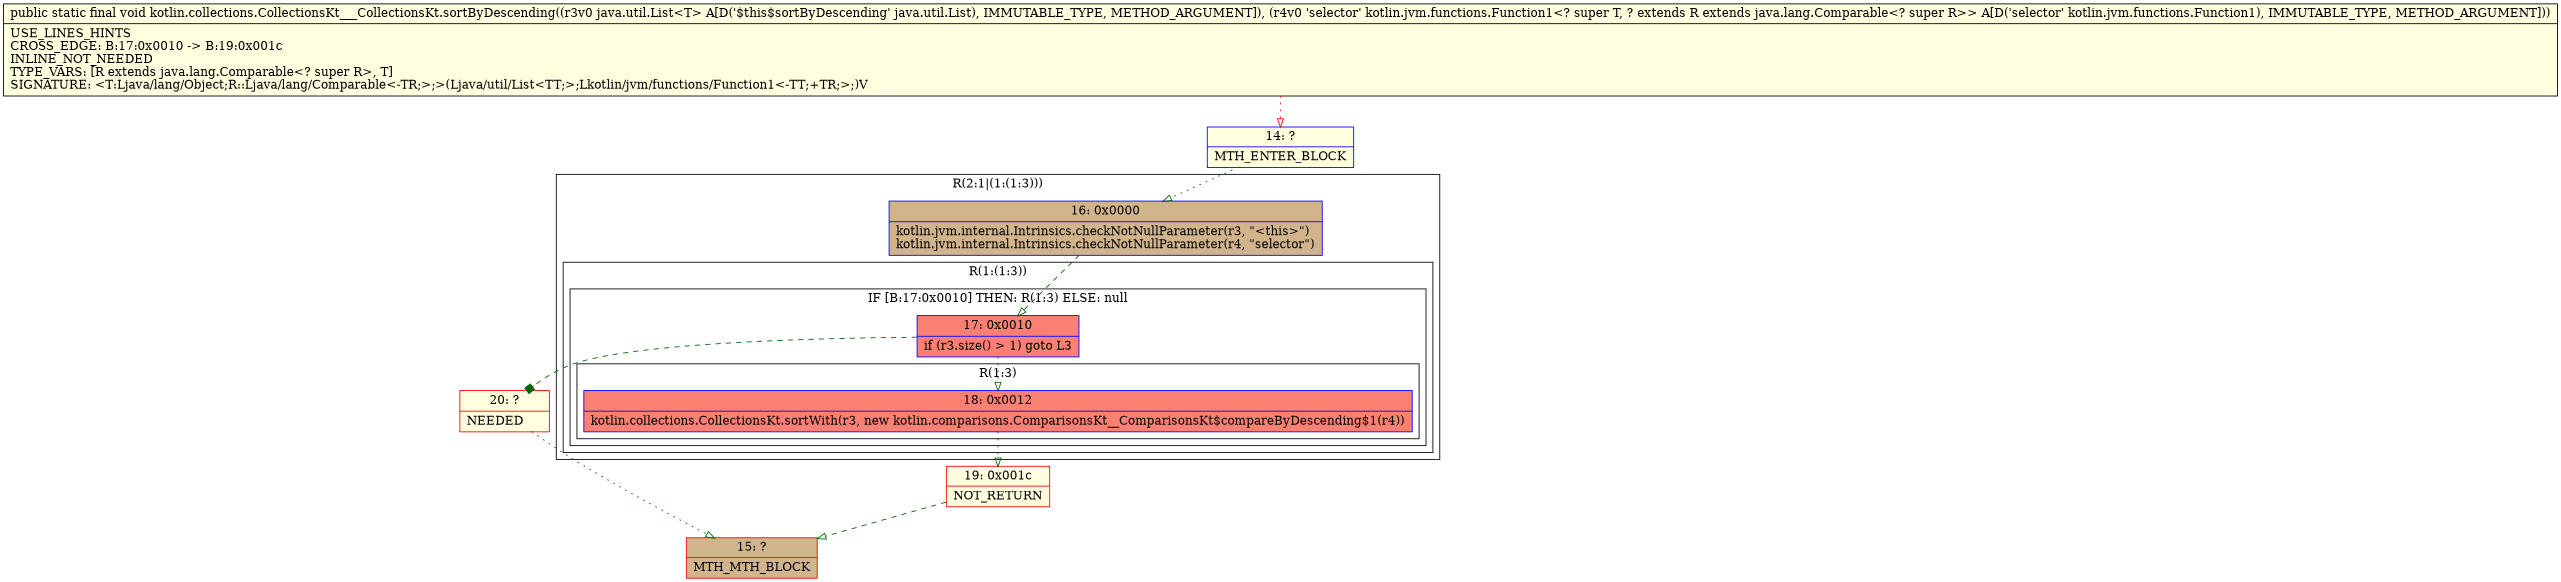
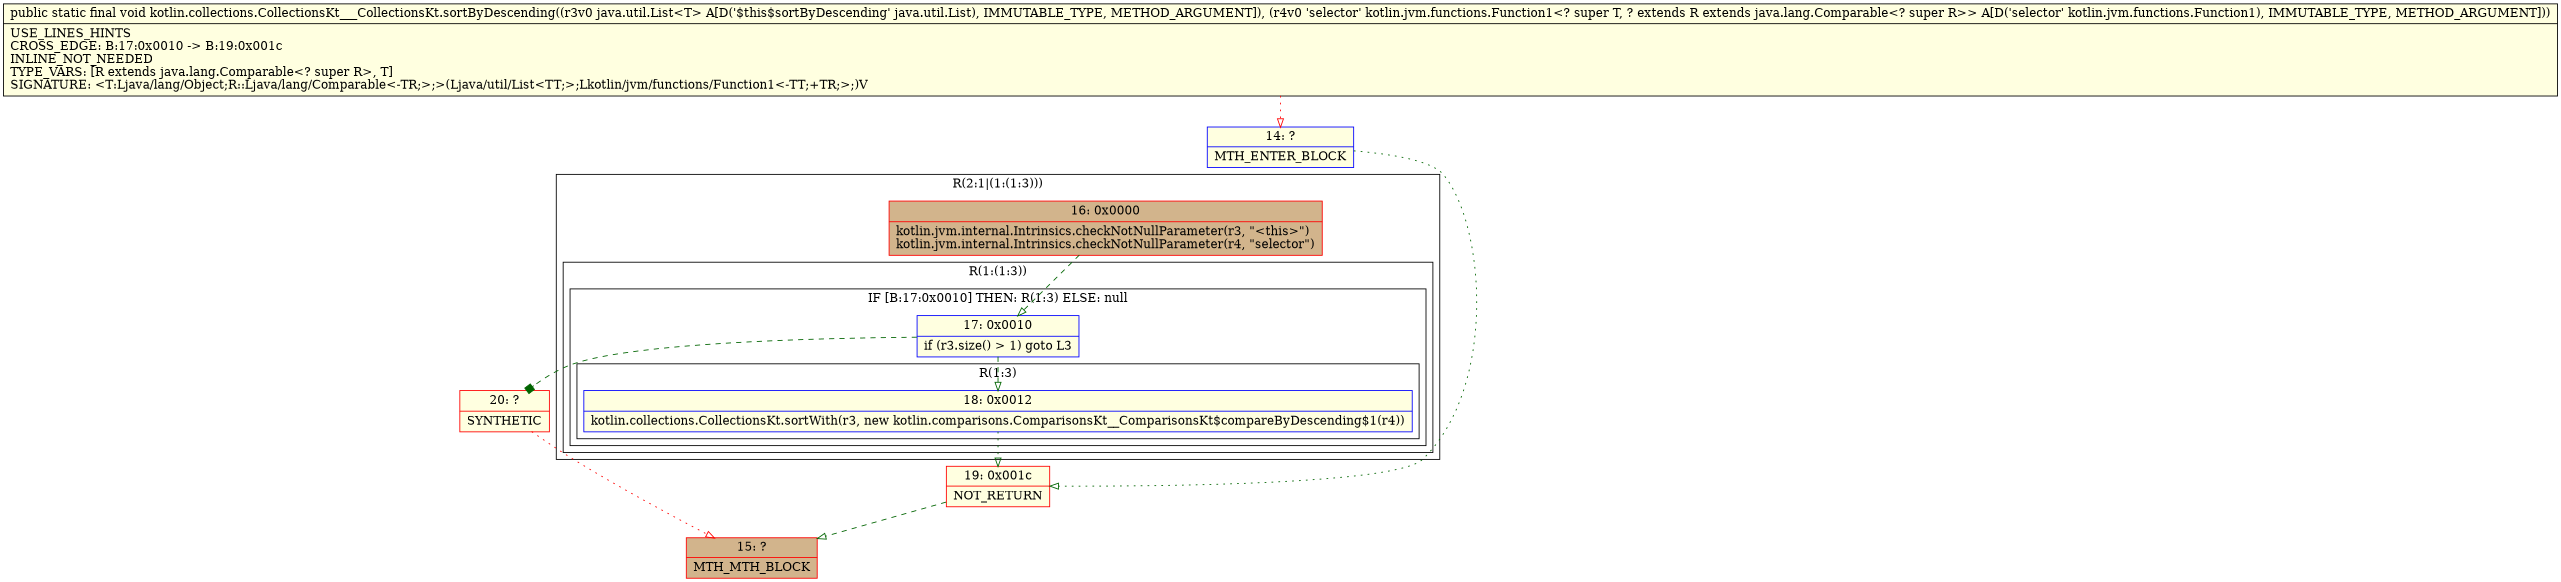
(1205, 182) -> (1453, 415)
(1106, 228) -> (1106, 228)
(998, 336) -> (998, 336)
(998, 369) -> (998, 369)
(998, 411) -> (998, 411)
(496, 421) -> (505, 421)
(618, 486) -> (618, 486)
